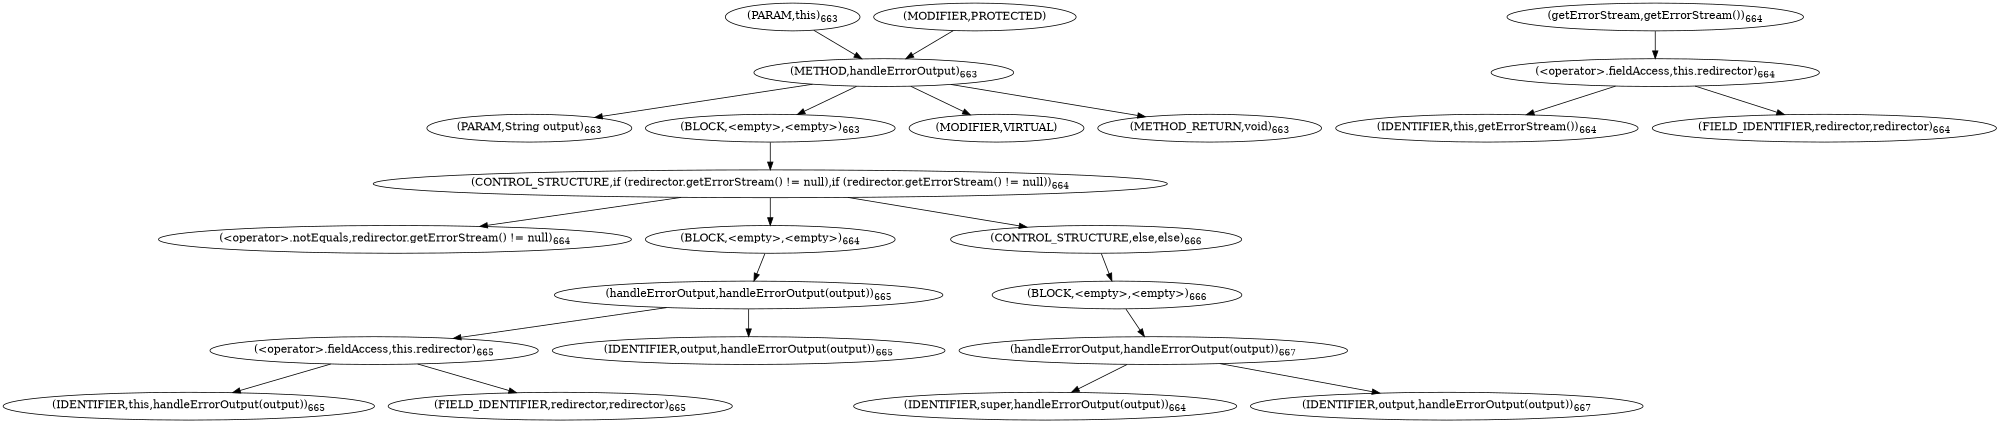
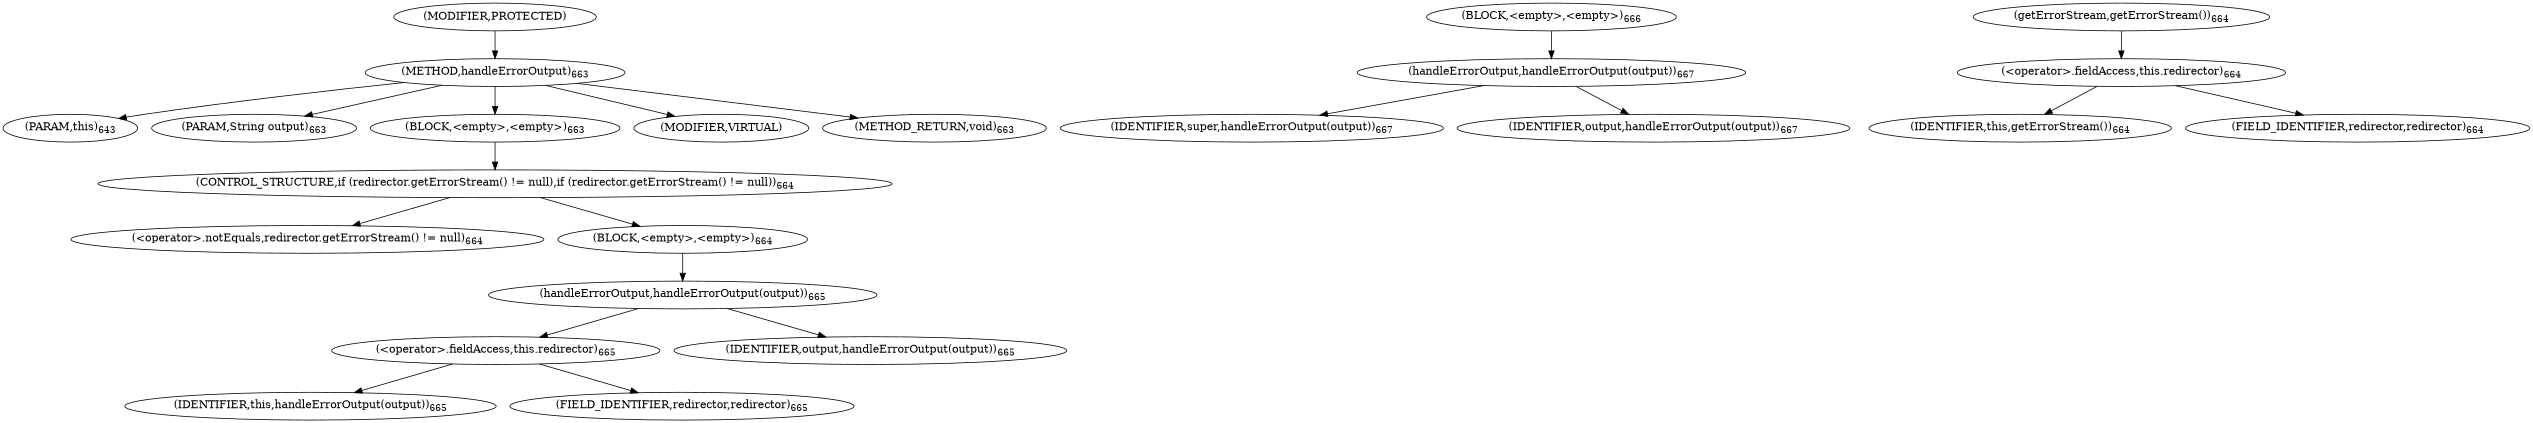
(829, 16) -> (107, 127)
(834, 43) -> (265, 98)
(1096, 239) -> none
(1178, 405) -> (1384, 127)
